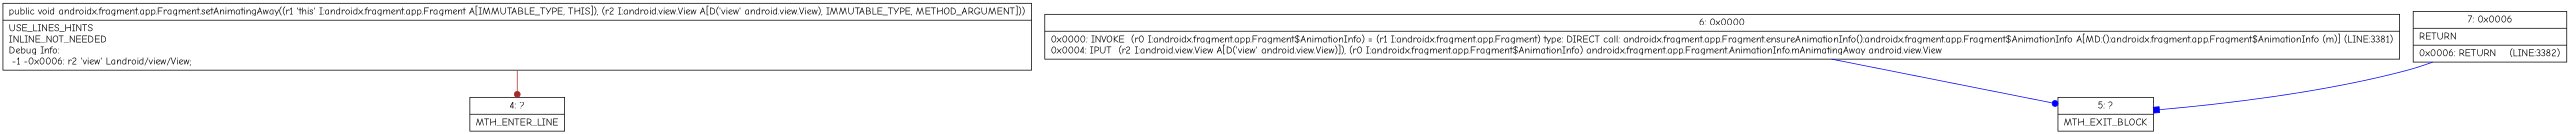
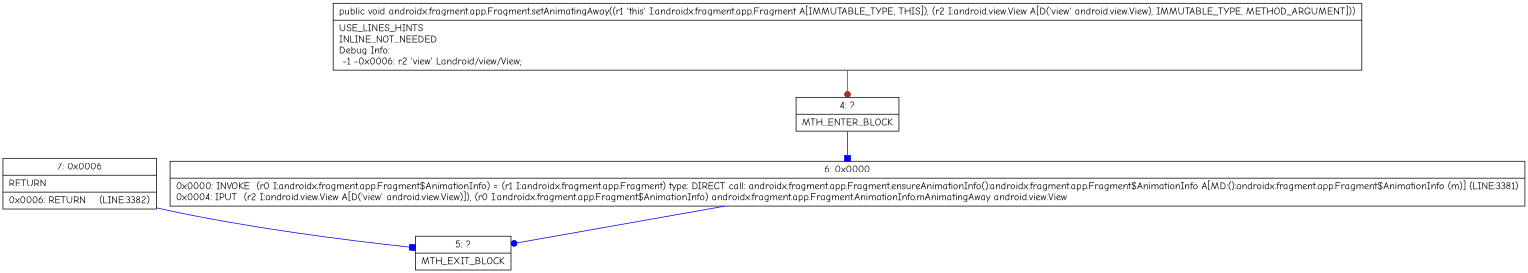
(517, 122) -> (848, 122)
none -> (848, 143)
